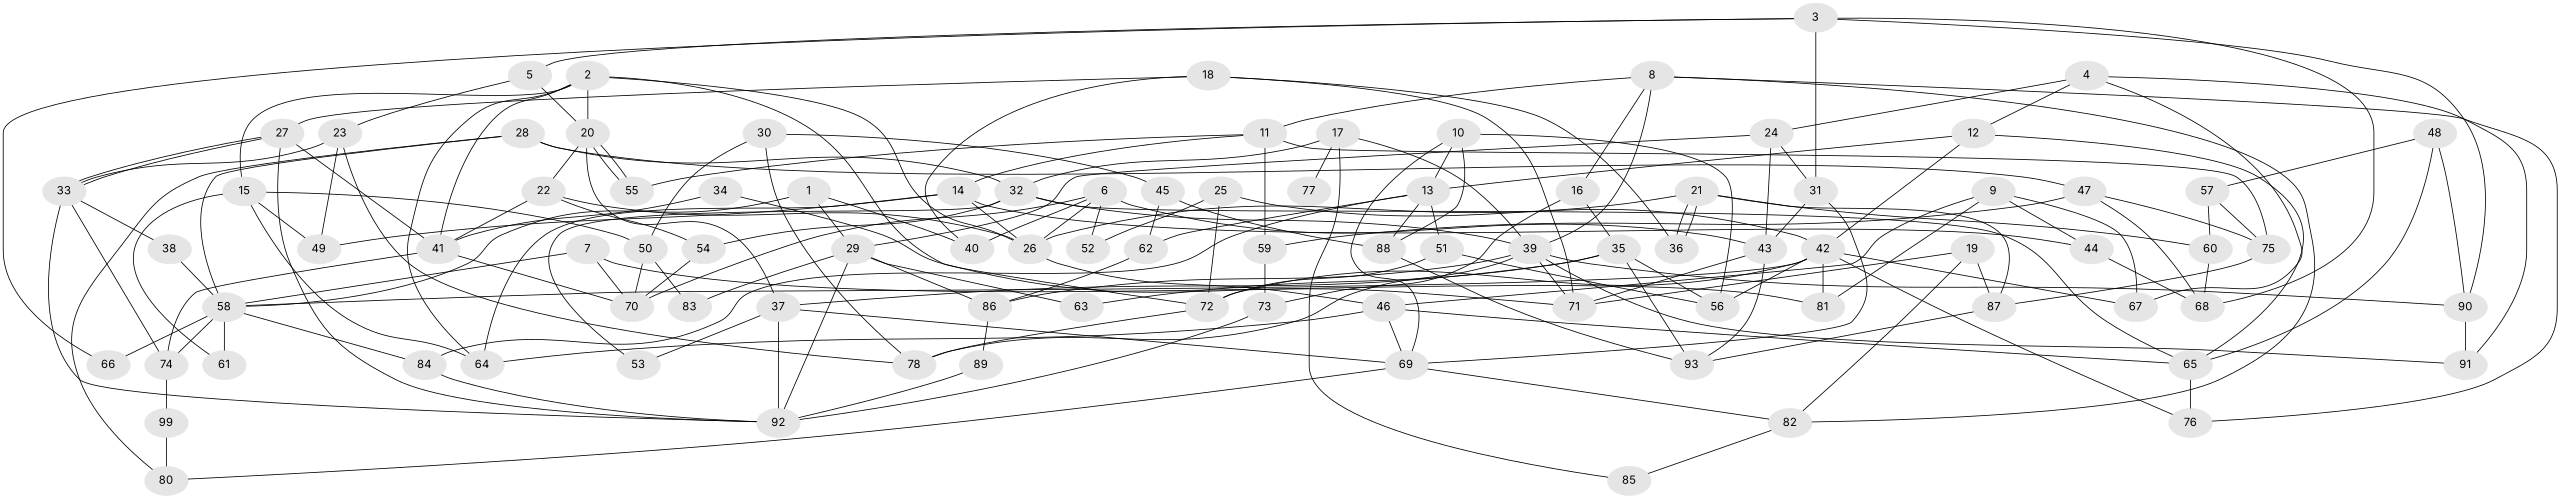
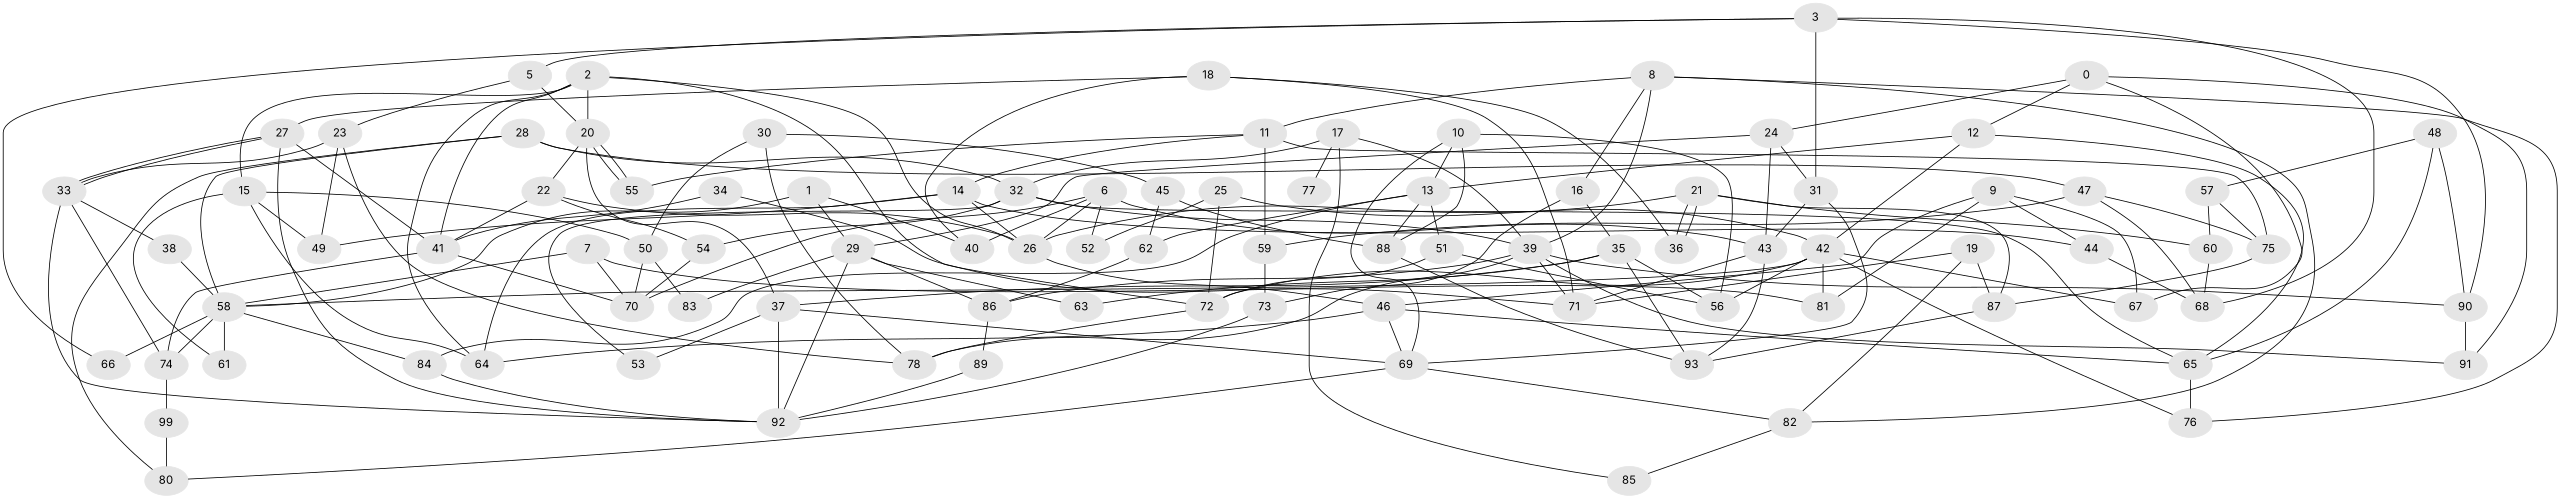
(2087, 76) -> (2087, 76)
